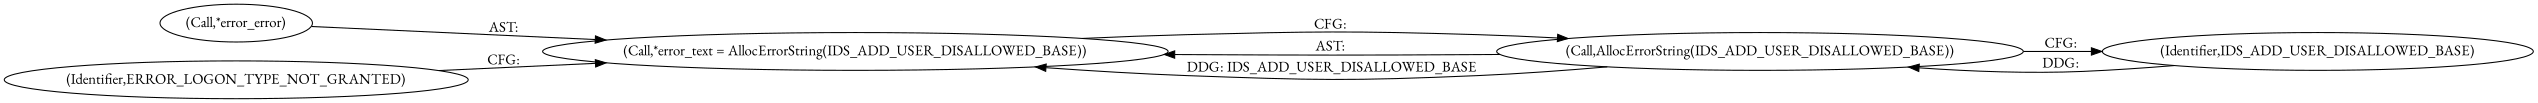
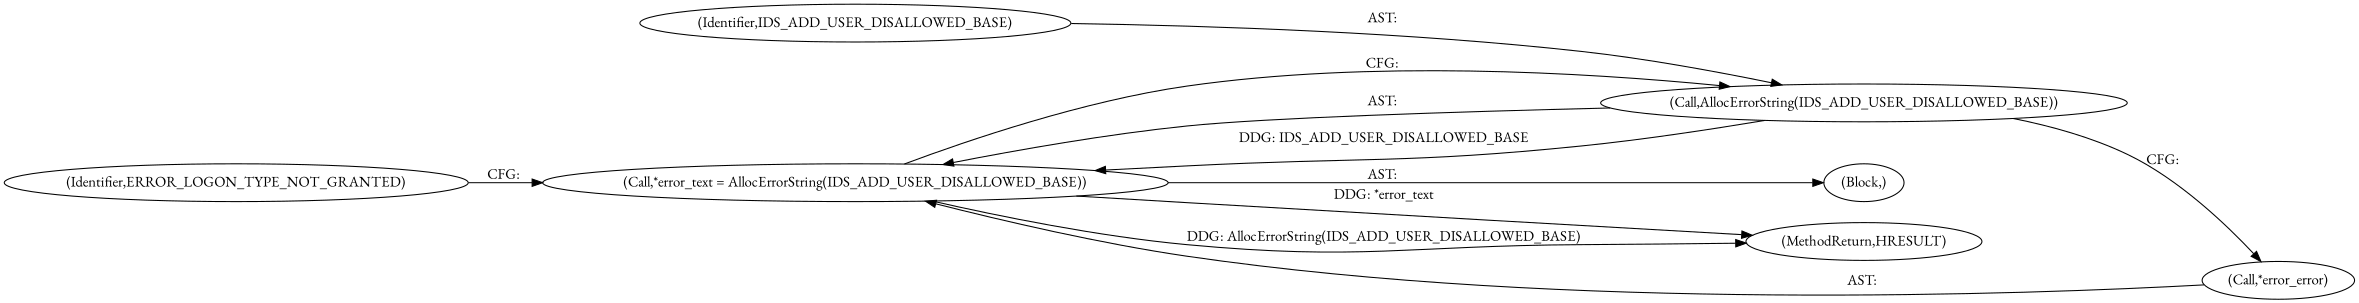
(2057, 51) -> (2146, 164)
(2063, 64) -> (1384, 18)
none -> (1864, 183)
none -> (1864, 241)
